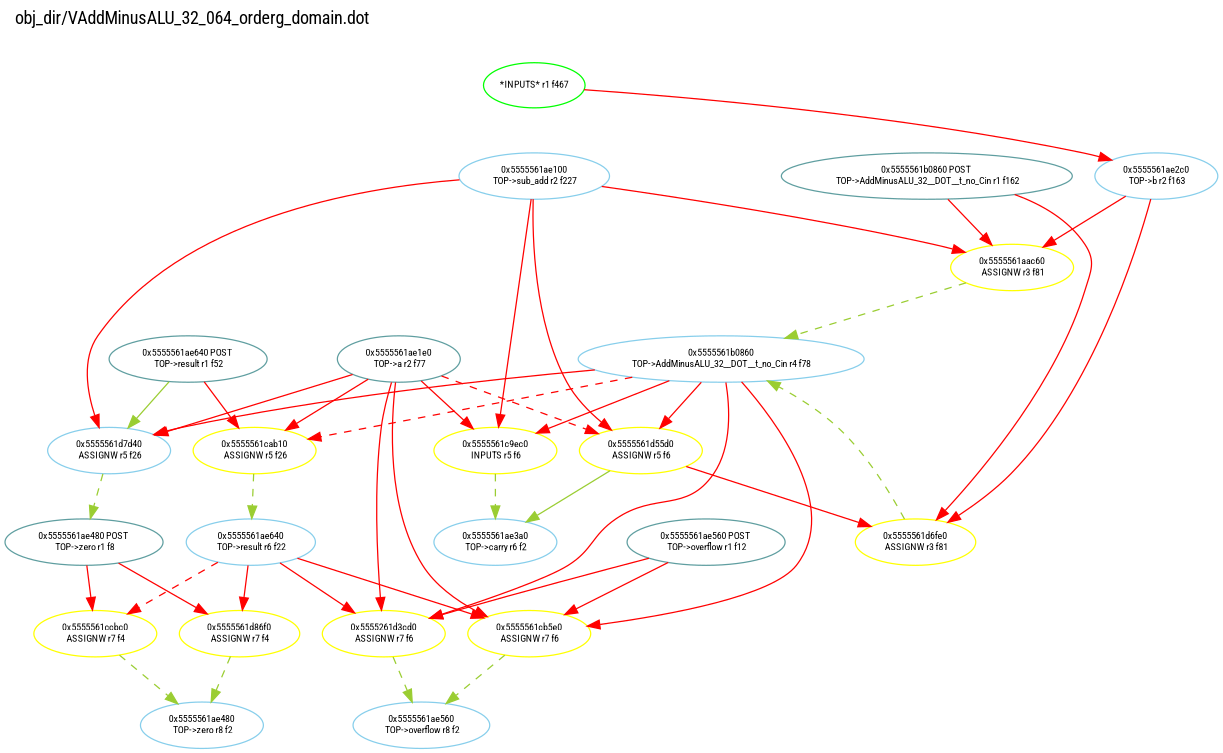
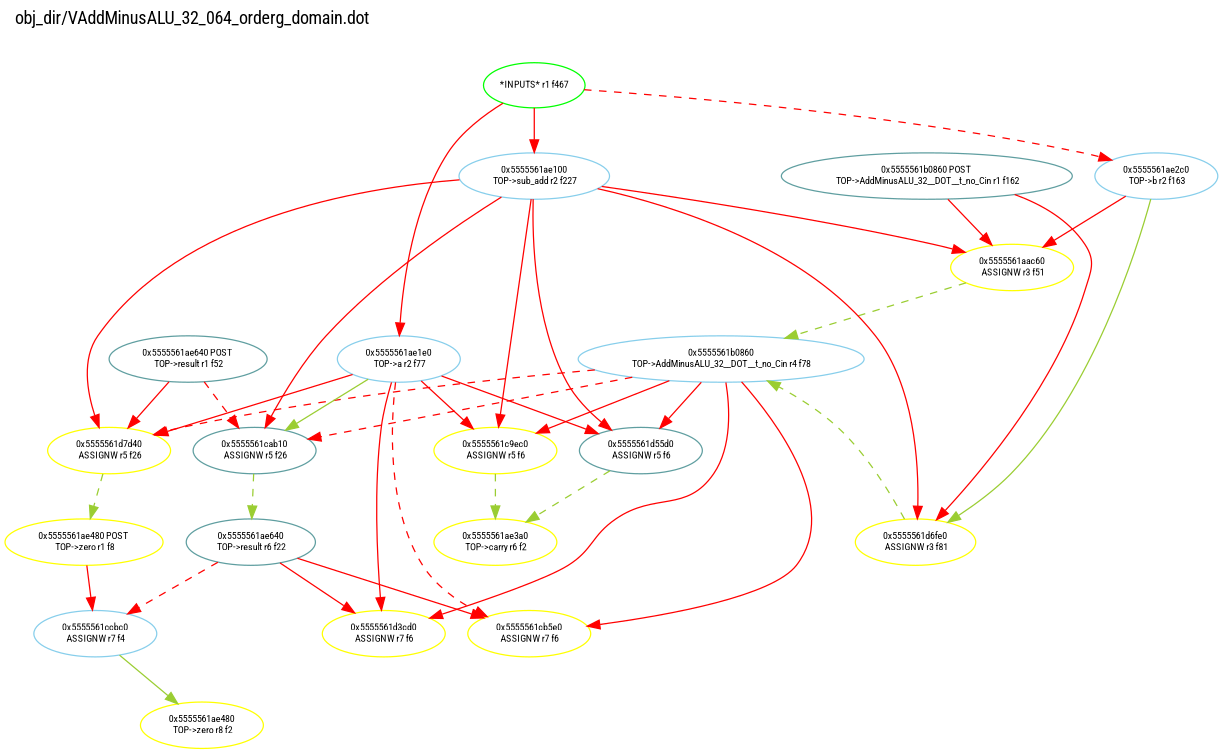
(843, 115) -> (843, 115)
none -> (534, 124)
none -> (425, 199)
(1012, 267) -> (1012, 267)
none -> (372, 292)
(399, 359) -> (399, 359)
(1081, 374) -> (1081, 374)
(379, 394) -> (379, 394)
(153, 400) -> (153, 400)
(218, 400) -> (218, 400)
(525, 407) -> (525, 407)
(316, 411) -> (316, 411)
(109, 451) -> (109, 451)
(255, 451) -> (255, 451)
(495, 451) -> (495, 451)
(641, 451) -> (641, 451)
(574, 493) -> (574, 493)
(773, 495) -> (825, 287)
(401, 511) -> (401, 511)
(84, 542) -> (84, 542)
(251, 542) -> (251, 542)
(495, 542) -> (495, 542)
(706, 542) -> none
(95, 634) -> (95, 634)
(240, 634) -> none
(384, 634) -> (384, 634)
(144, 675) -> (144, 675)
(202, 725) -> (202, 725)
(421, 725) -> none
